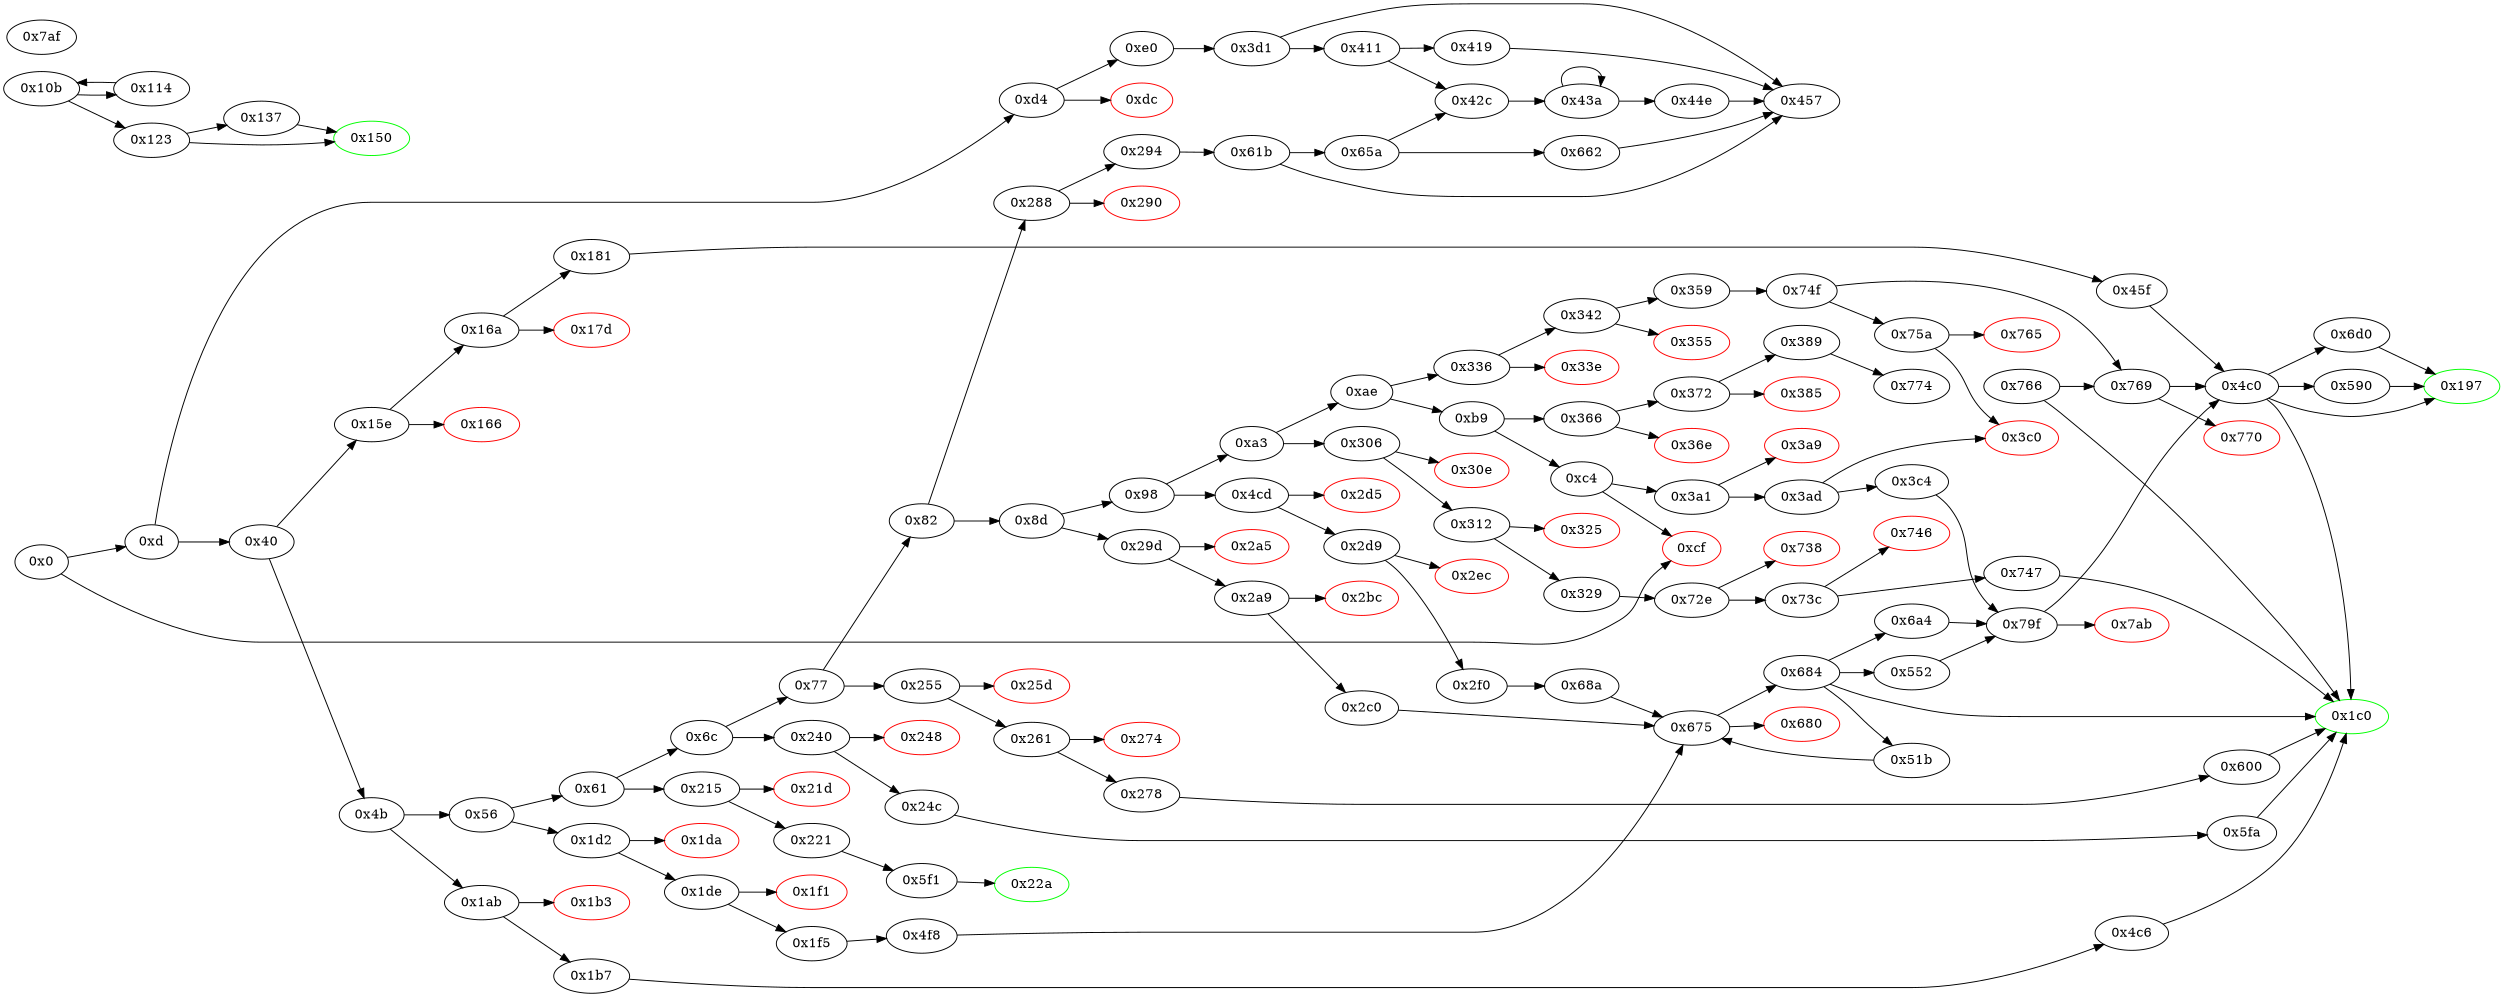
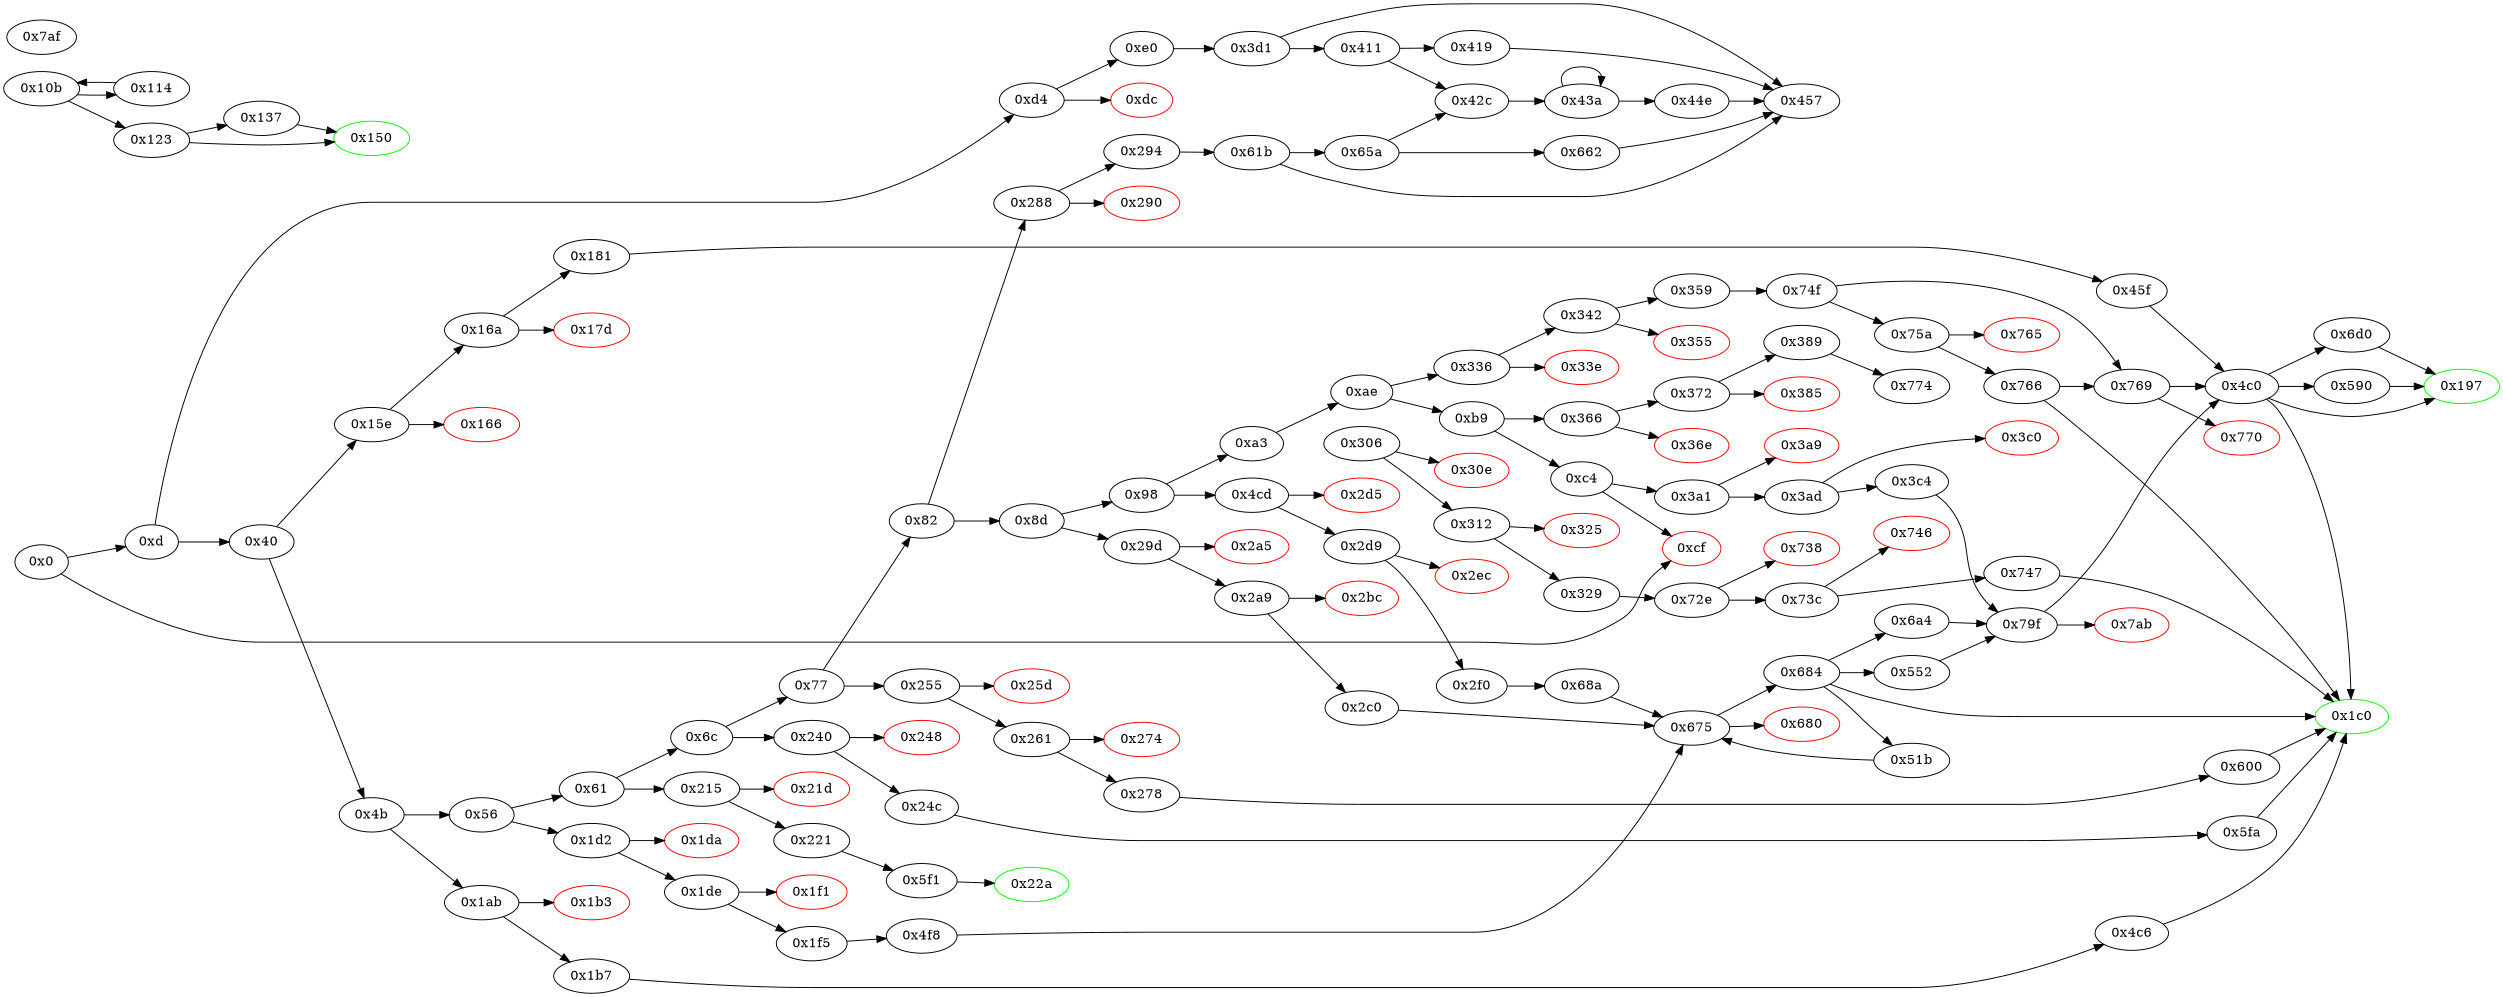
(1965, 382) -> (1962, 359)
(1299, 444) -> none
